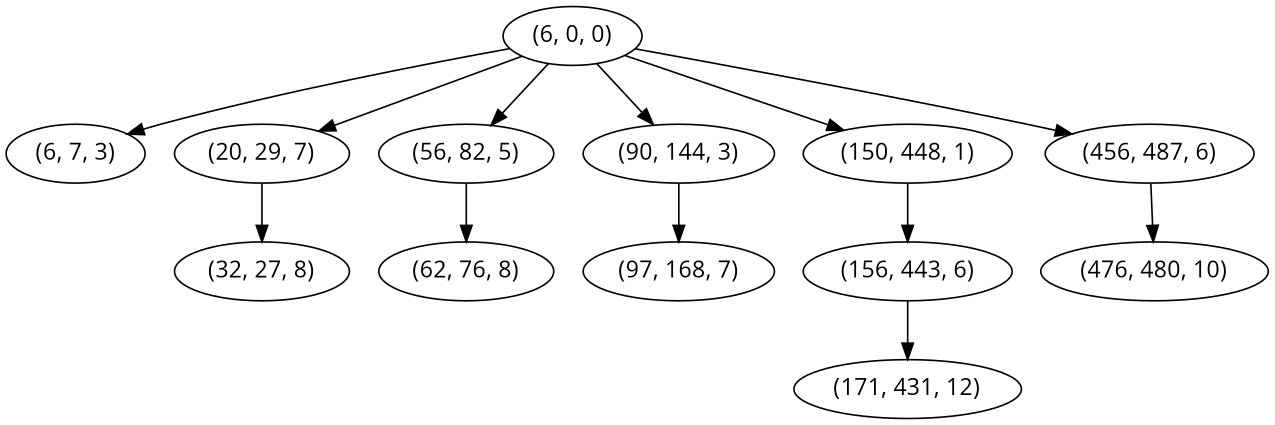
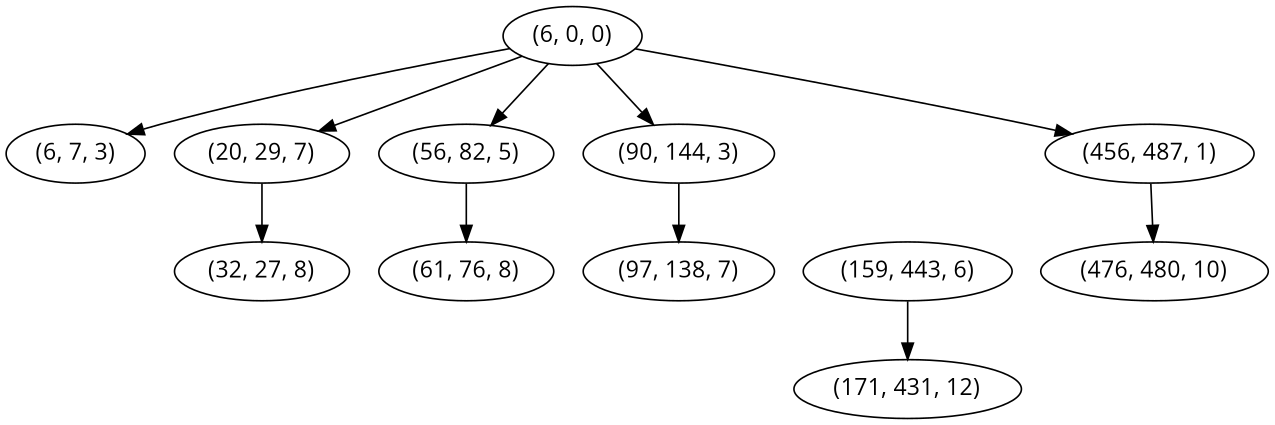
(908, 154) -> none
(1150, 154) -> (1150, 154)
(466, 271) -> (466, 271)
(679, 271) -> (679, 271)
(908, 271) -> (908, 271)
